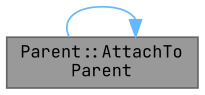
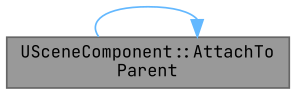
(102, 63) -> (148, 63)
